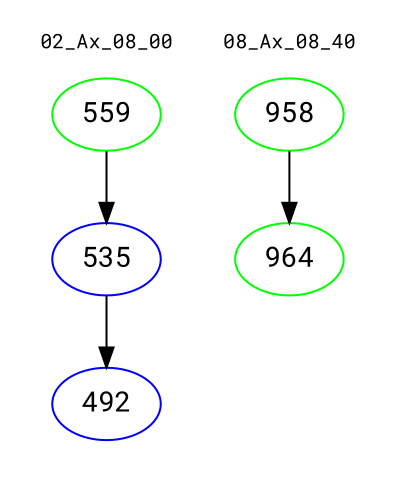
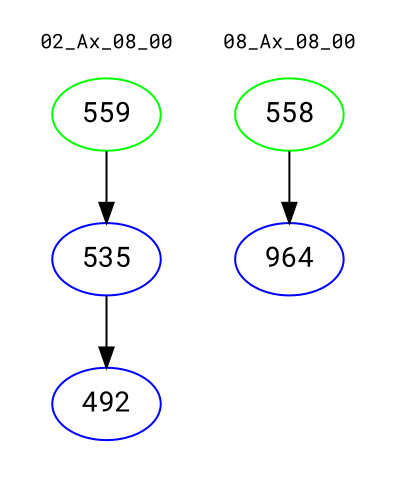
(290, 43) -> (290, 43)
(289, 115) -> (289, 115)
(289, 259) -> (289, 259)
